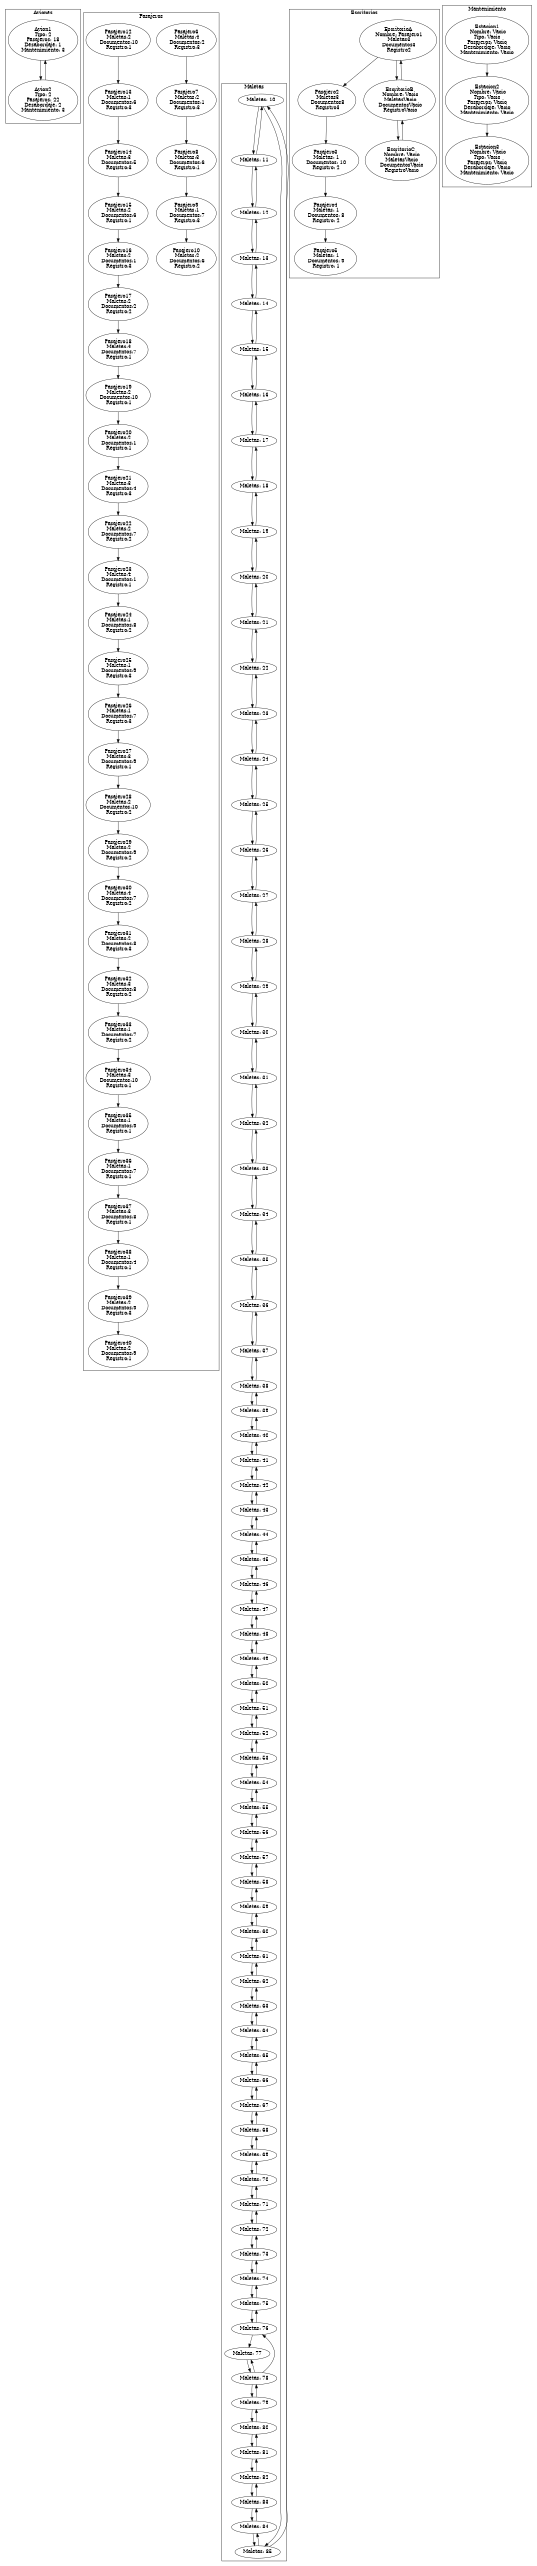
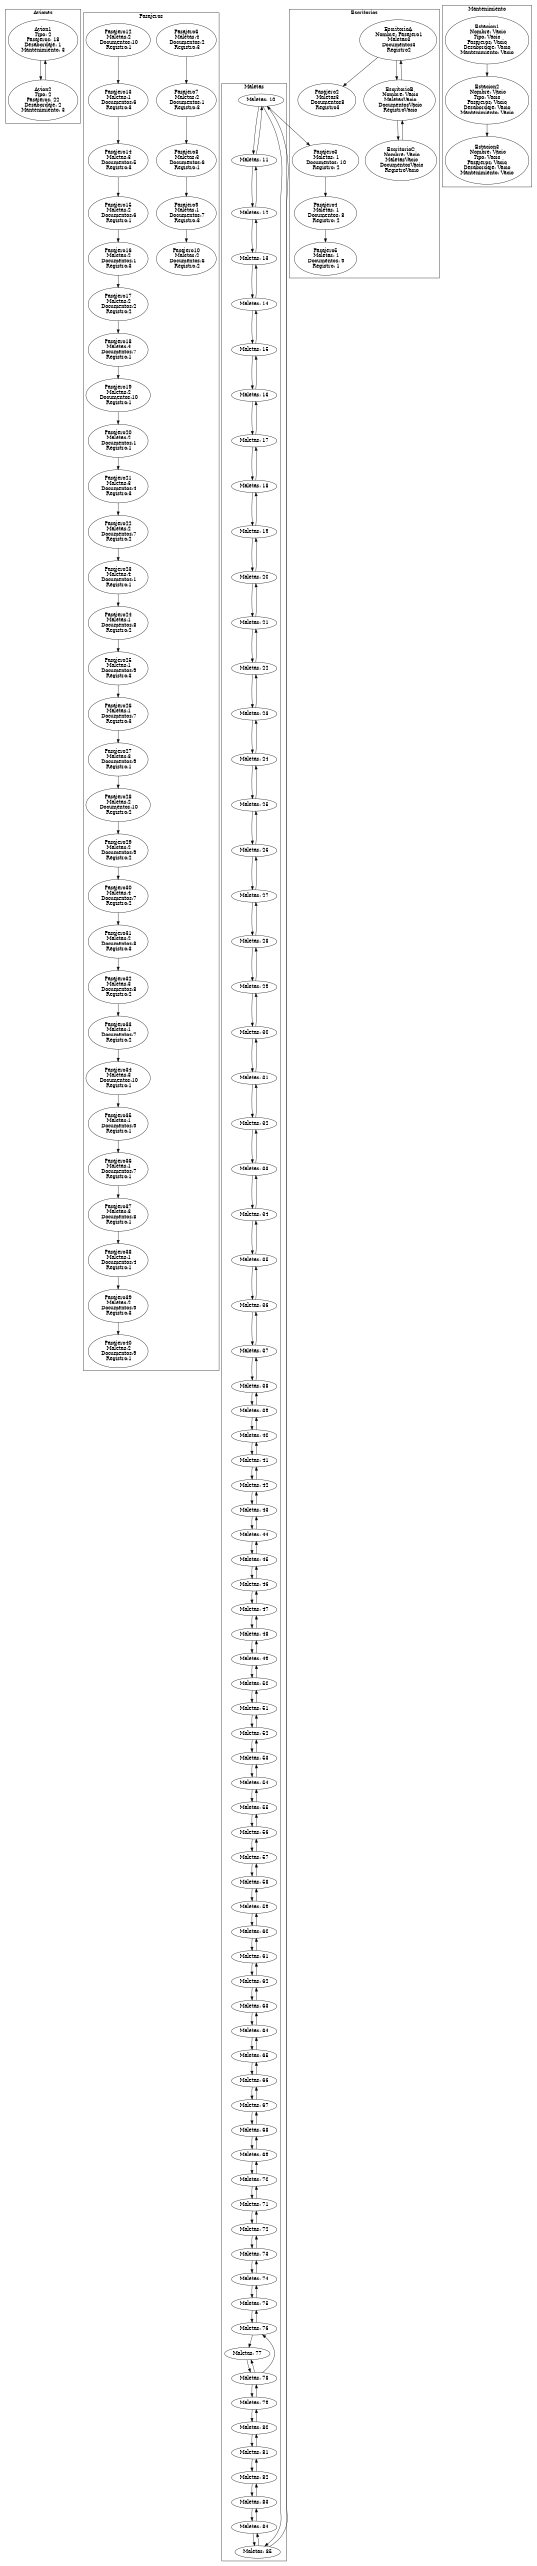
(326, 128) -> (284, 122)
